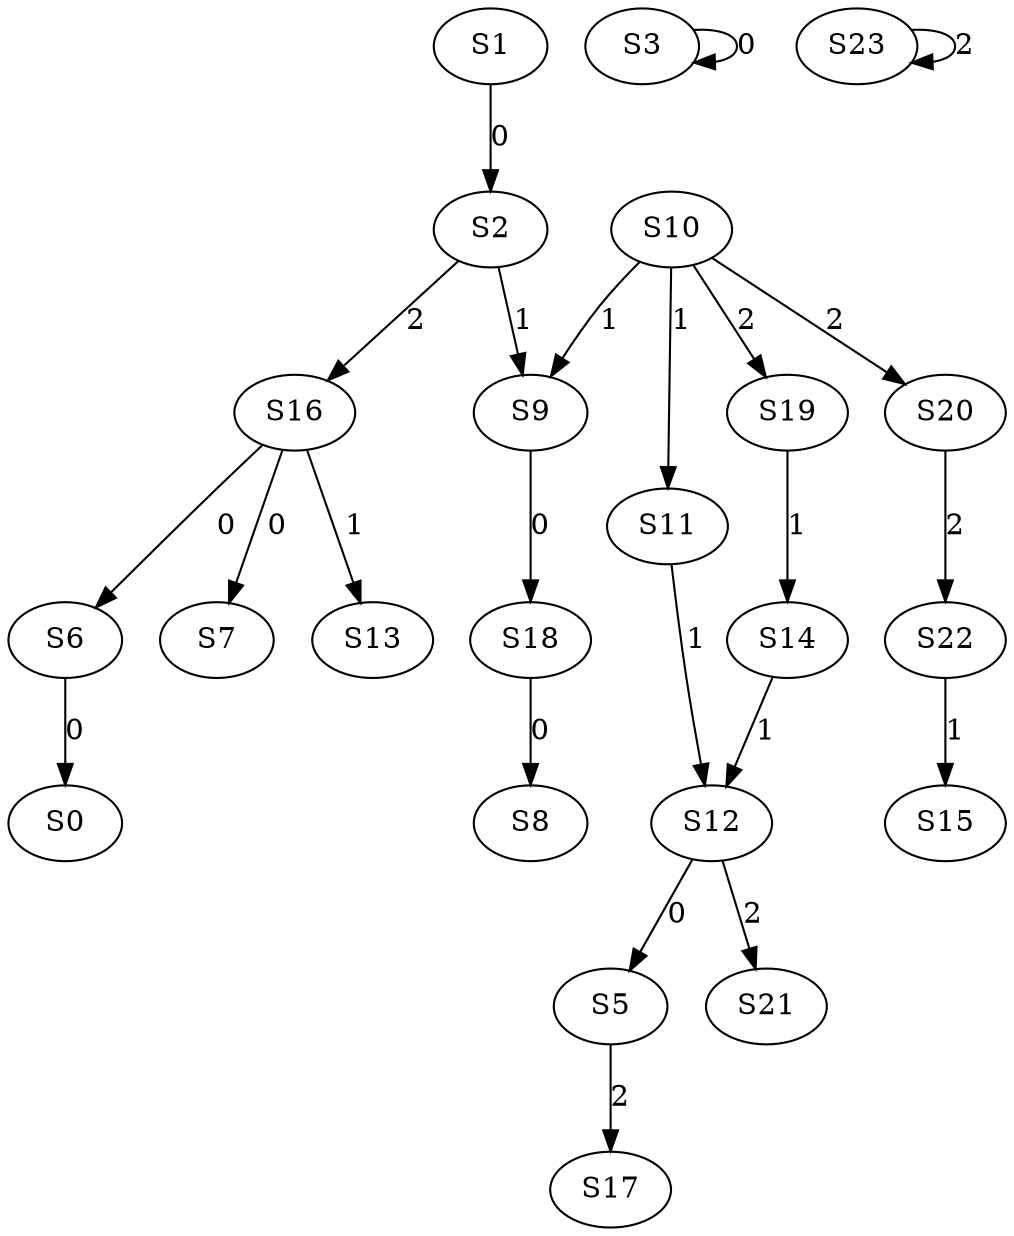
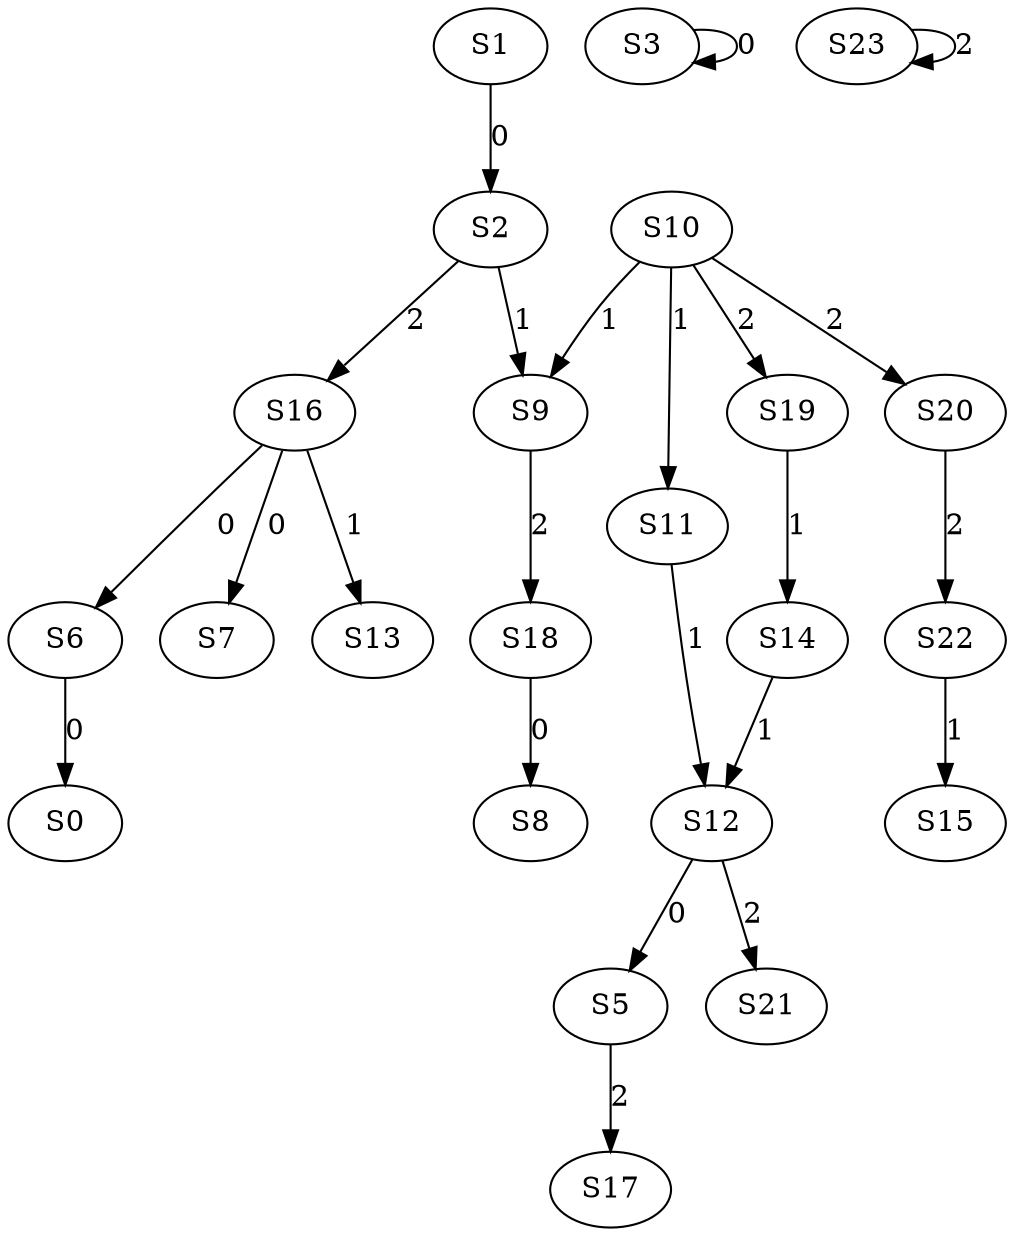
(541, 526) -> (541, 526)
